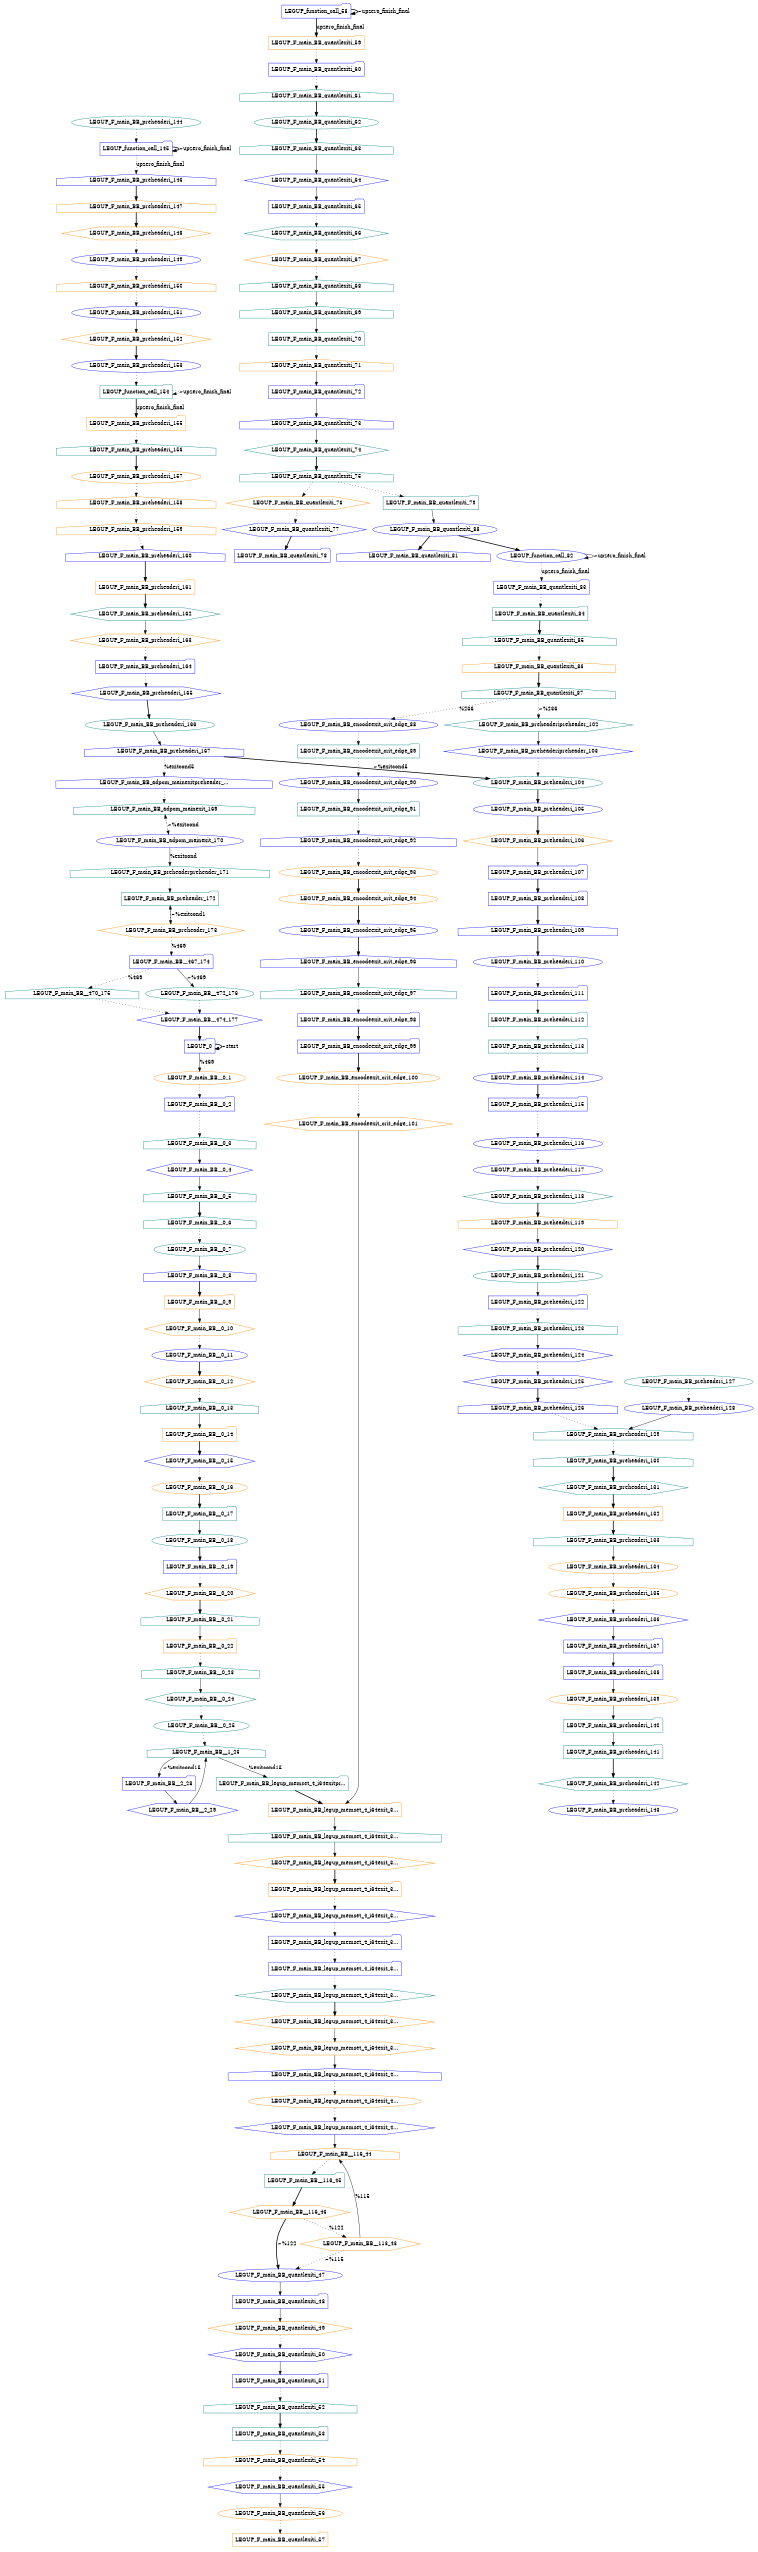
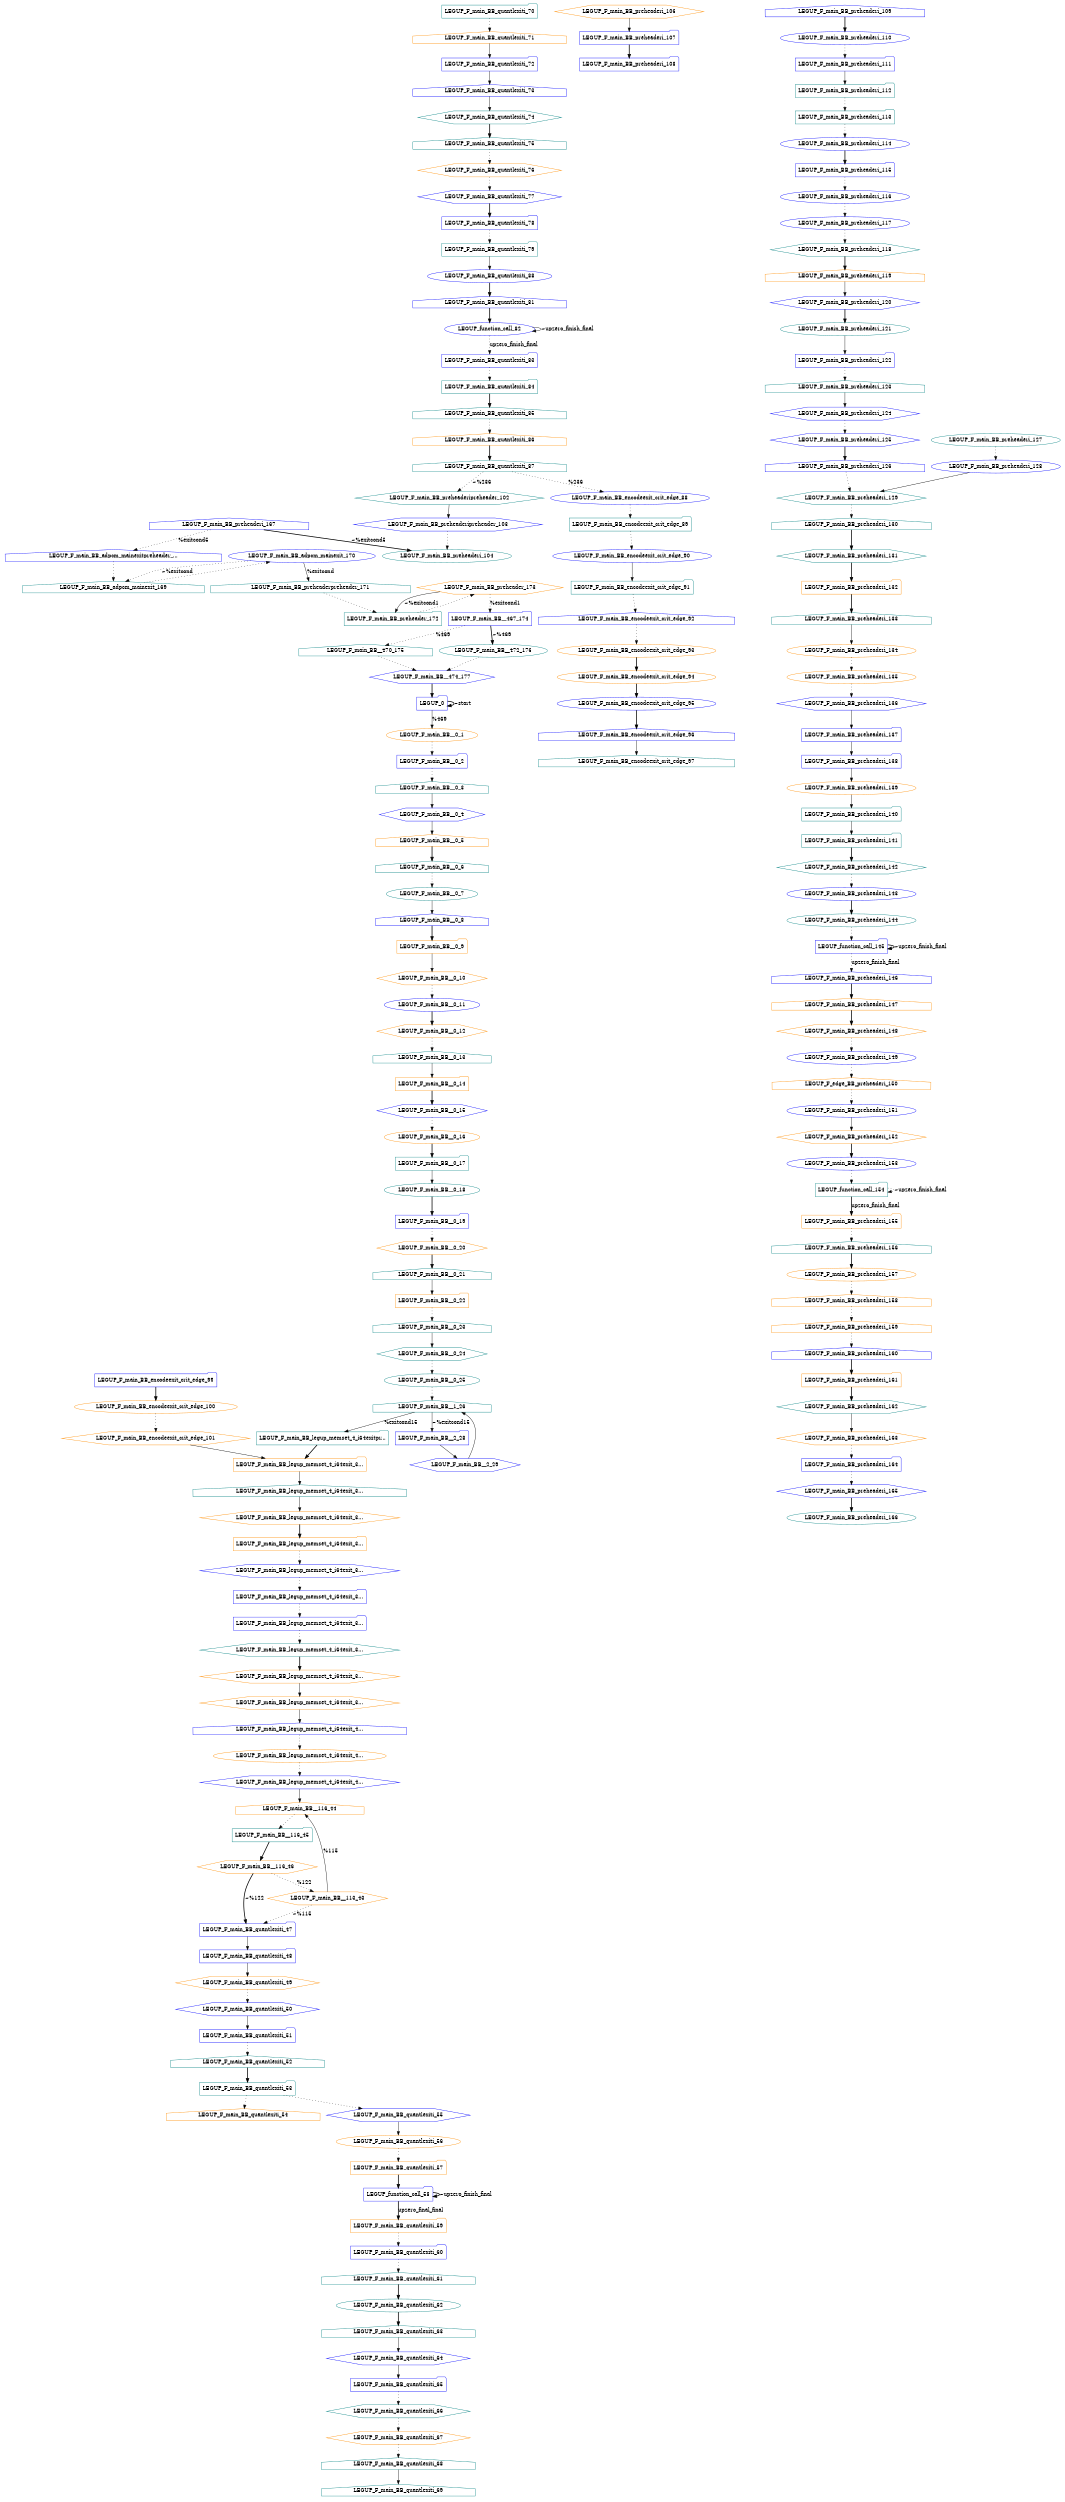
(340, 27) -> (421, 2210)
(136, 286) -> (851, 1084)
(316, 324) -> none
(369, 489) -> (490, 235)
(487, 543) -> (490, 313)
(156, 737) -> none
(538, 809) -> none
none -> (851, 905)
(538, 913) -> none
(179, 946) -> (505, 603)
(184, 976) -> (491, 633)
(358, 1020) -> none
(200, 1197) -> (432, 841)
(613, 1435) -> (851, 498)
none -> (398, 2180)
(280, 2275) -> (248, 1930)
(280, 2471) -> (321, 2102)
